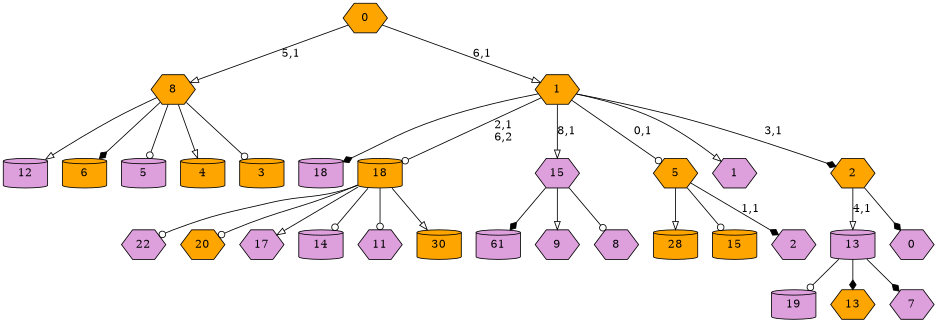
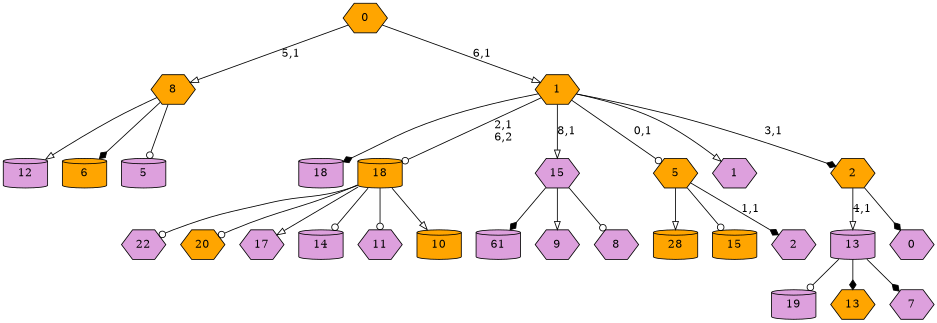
(203, 173) -> none
(262, 173) -> none
(439, 245) -> (439, 245)
